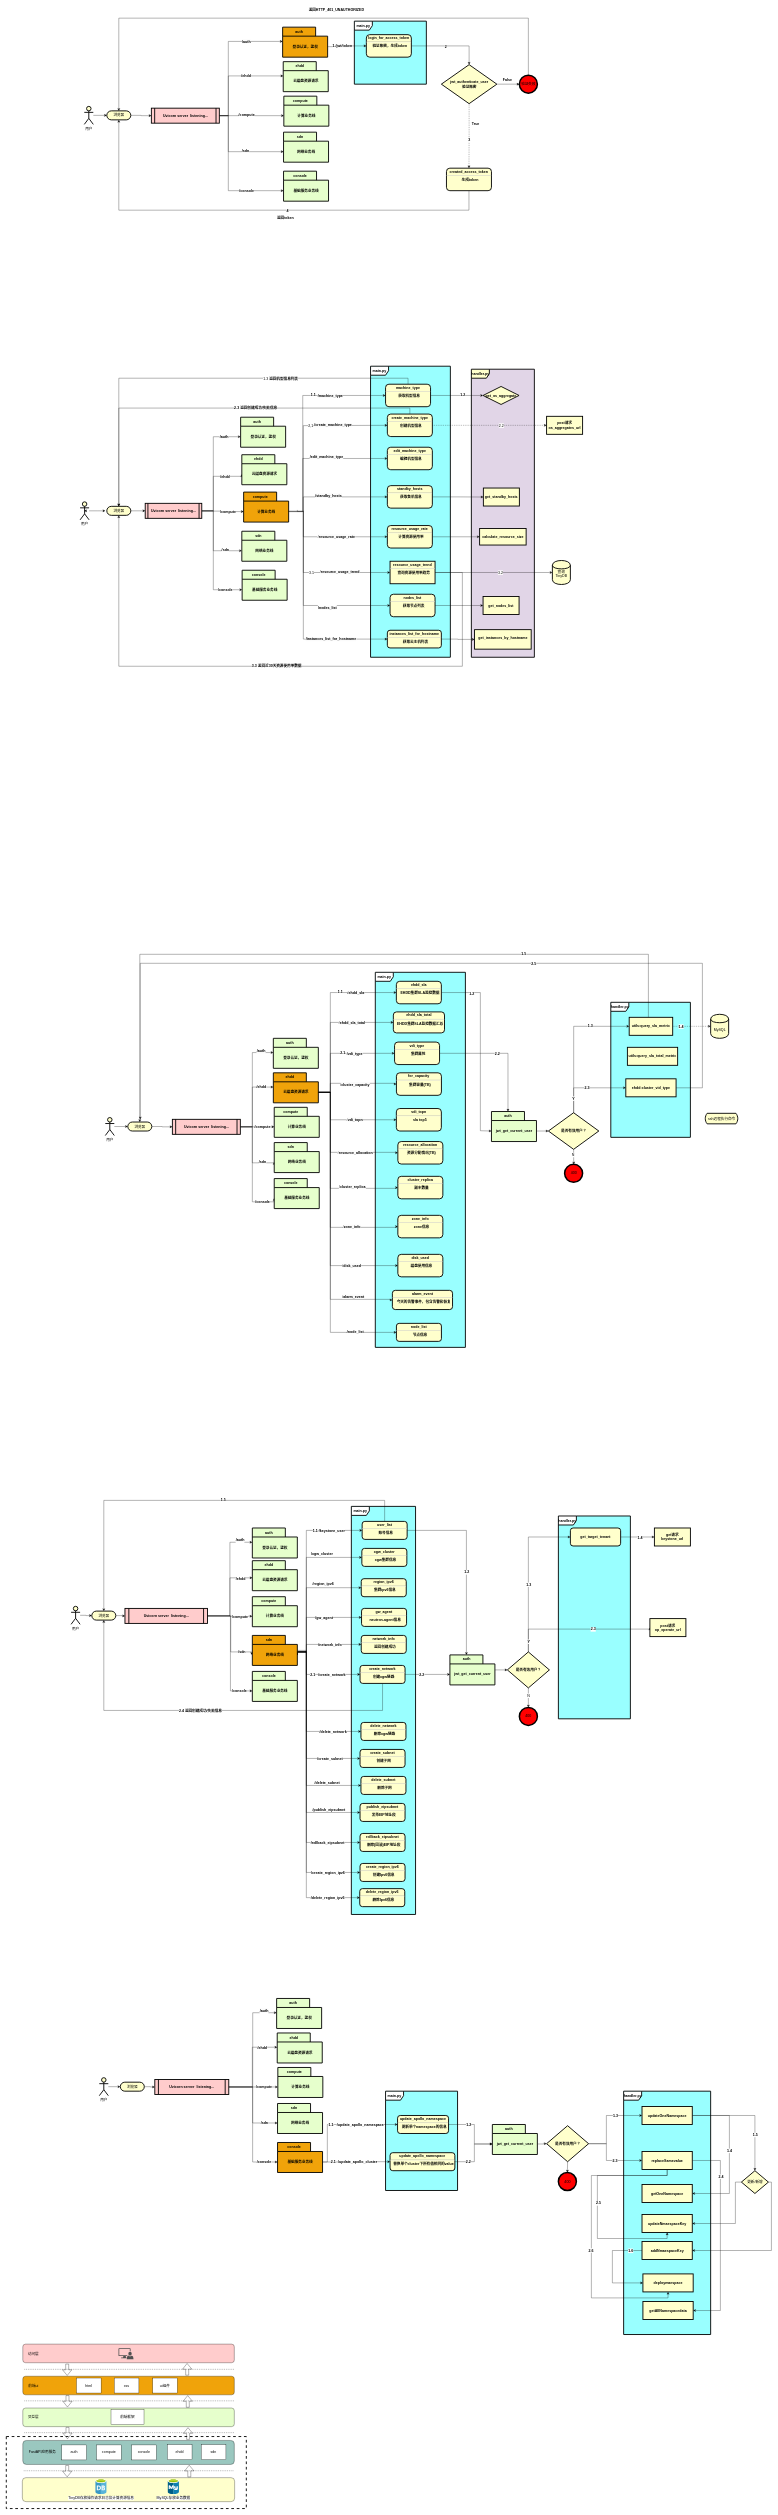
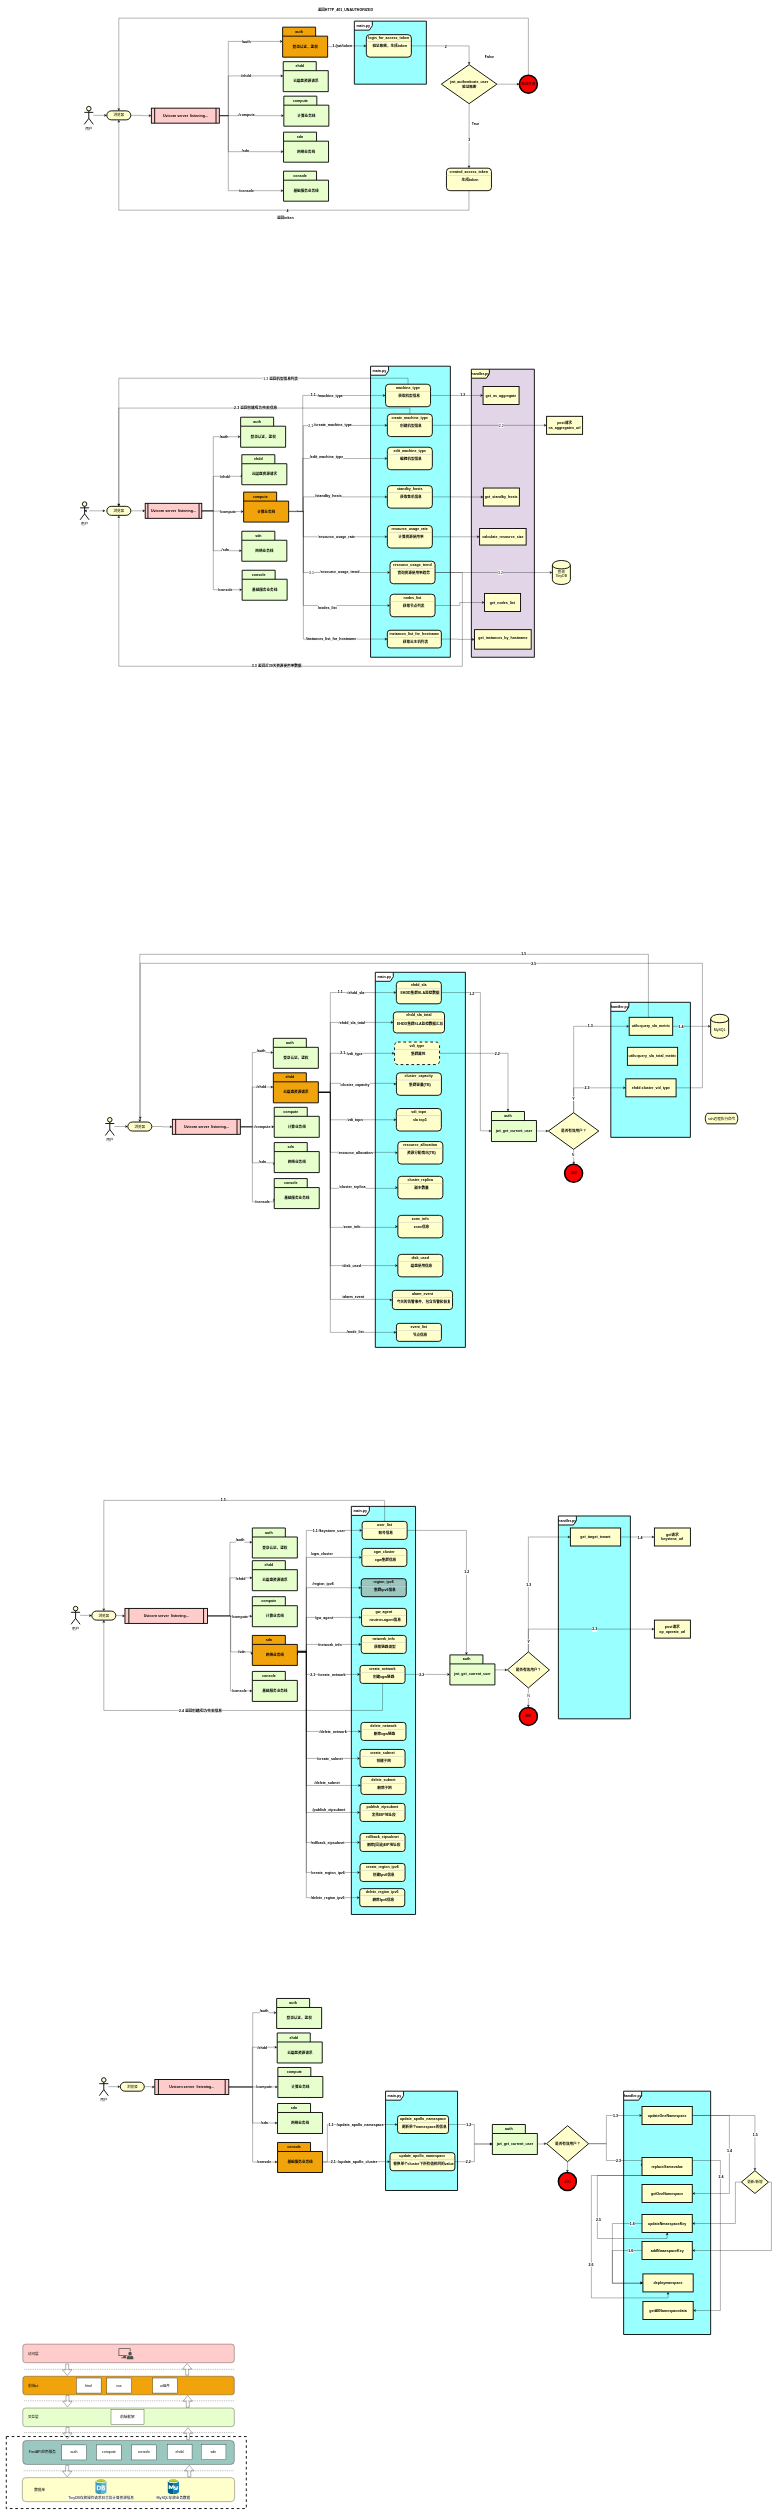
(336, 12) -> (345, 12)
(507, 80) -> (489, 57)
(469, 135) -> (469, 135)
(501, 395) -> (501, 395)
(488, 425) -> (488, 425)
(412, 572) -> (412, 572)
(501, 605) -> (502, 602)
(688, 1026) -> (688, 1026)
(417, 1053) -> (417, 1053)
(419, 1073) -> (419, 1073)
(419, 1323) -> (419, 1323)
(595, 1537) -> (595, 1537)
(384, 1587) -> (384, 1587)
(668, 1627) -> (672, 1629)
(384, 1635) -> (384, 1635)
(667, 2160) -> (667, 2166)
none -> (633, 2223)
(126, 2385) -> (119, 2385)
none -> (39, 2489)
